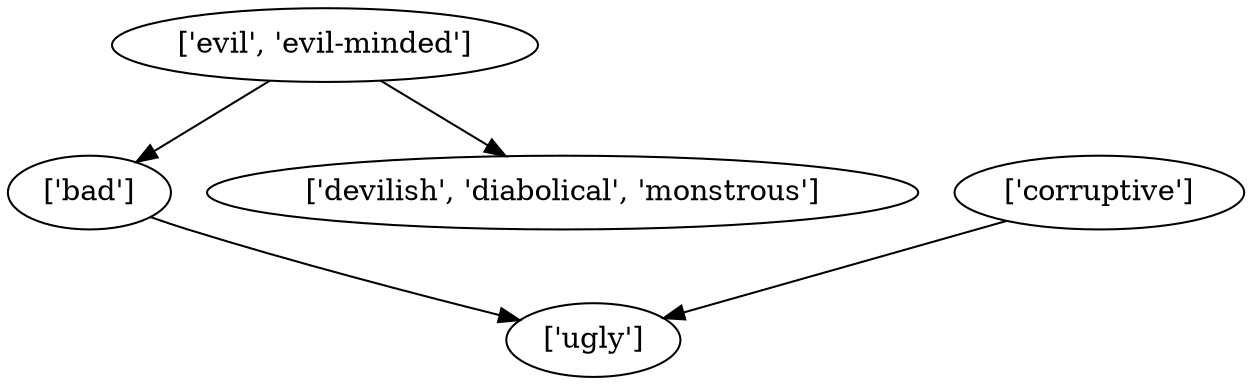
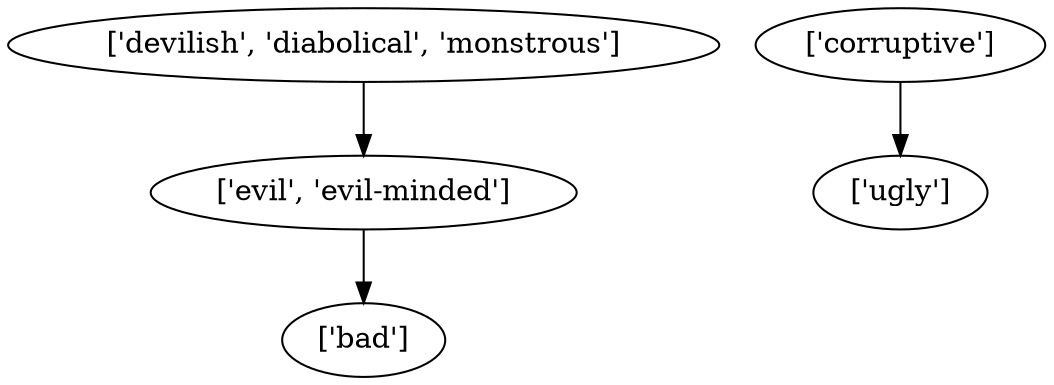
(434, 113) -> (364, 109)
(324, 269) -> none
